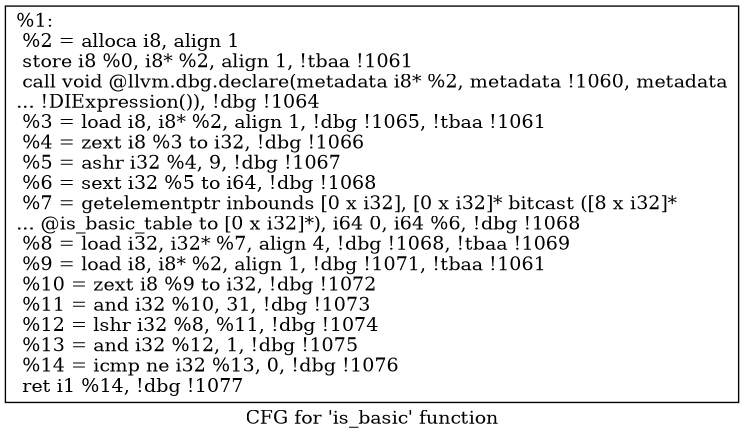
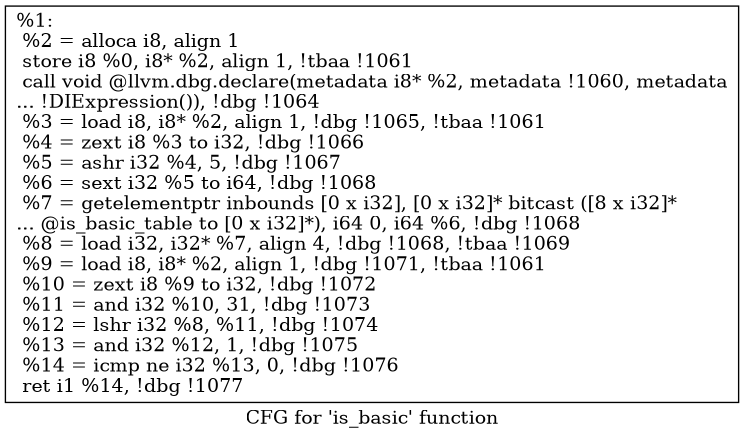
(179, 163) -> (179, 163)
